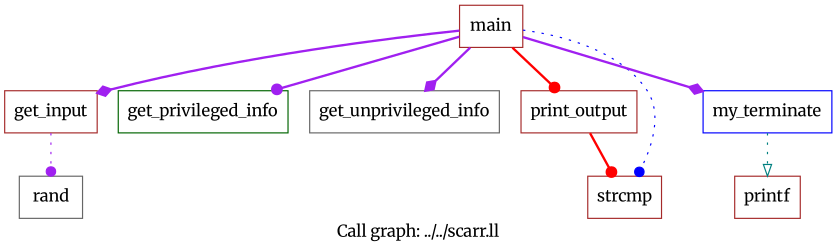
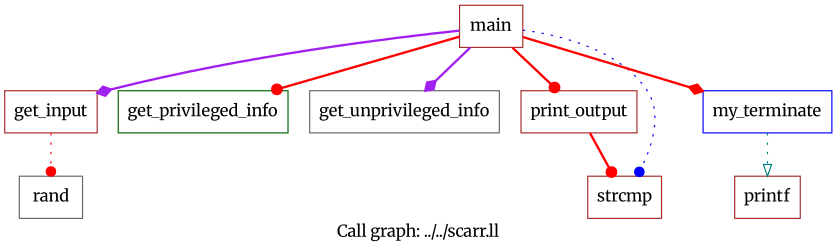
(602, 61) -> (602, 61)
(370, 62) -> (370, 62)
(51, 150) -> (51, 150)
